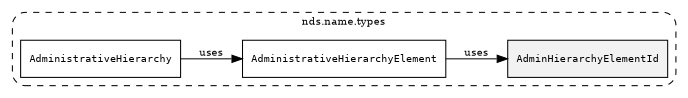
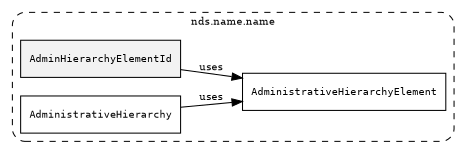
(344, 22) -> (233, 22)
(471, 59) -> (206, 73)
